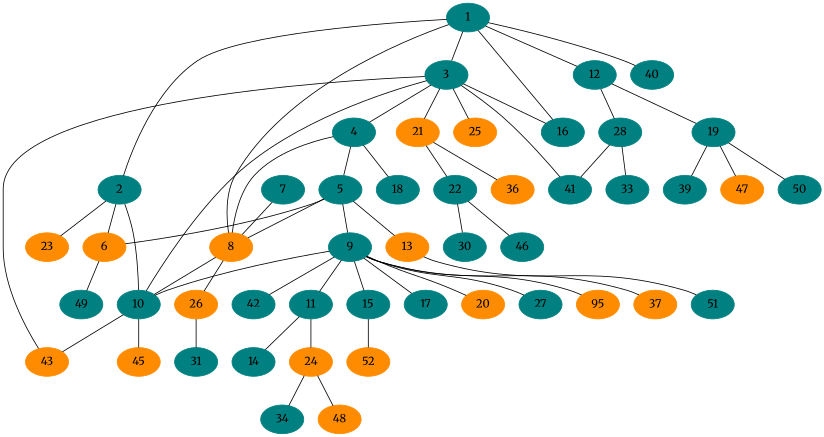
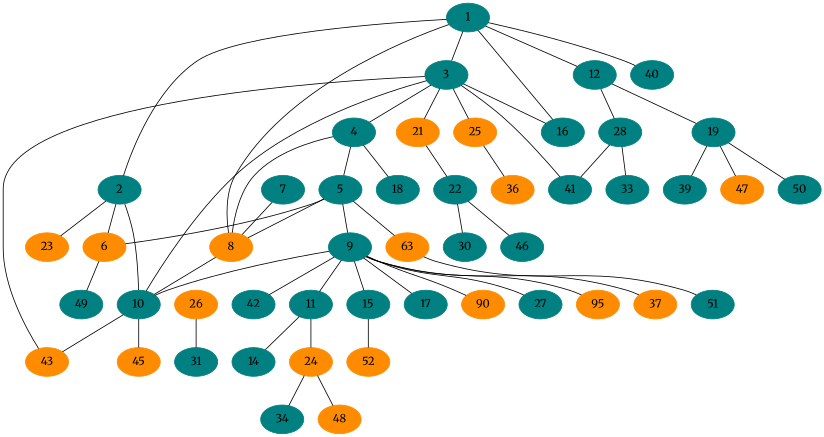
(465, 161) -> (494, 161)
(407, 247) -> (407, 247)
(217, 270) -> none
(483, 305) -> (483, 305)
